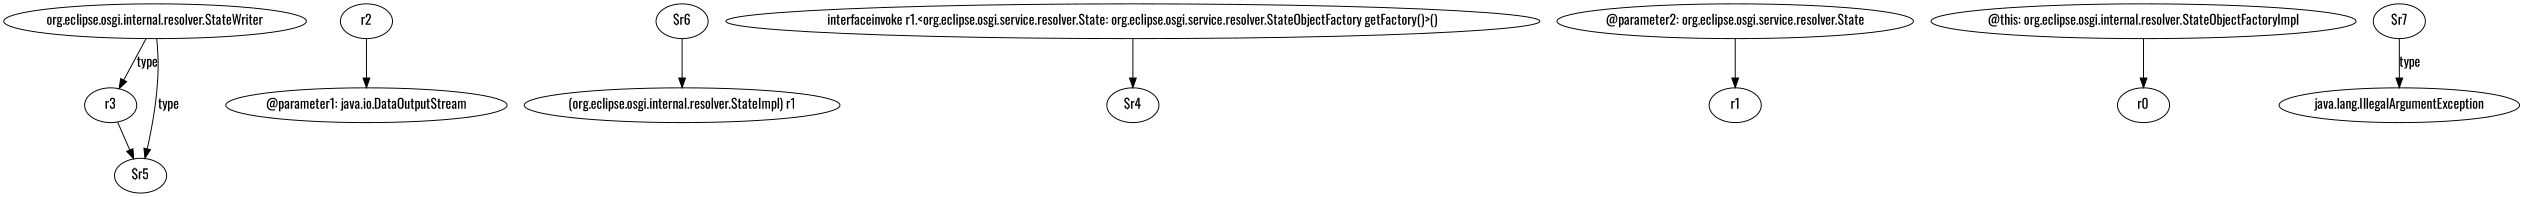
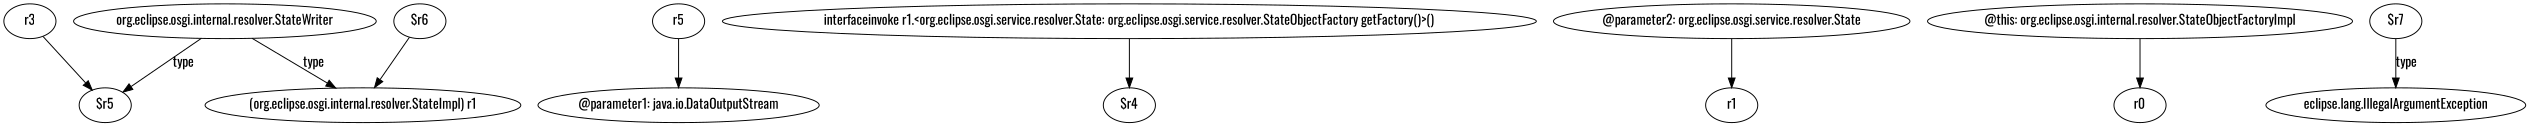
(366, 21) -> (679, 21)
(135, 59) -> (290, 61)
(2399, 105) -> (2396, 105)
